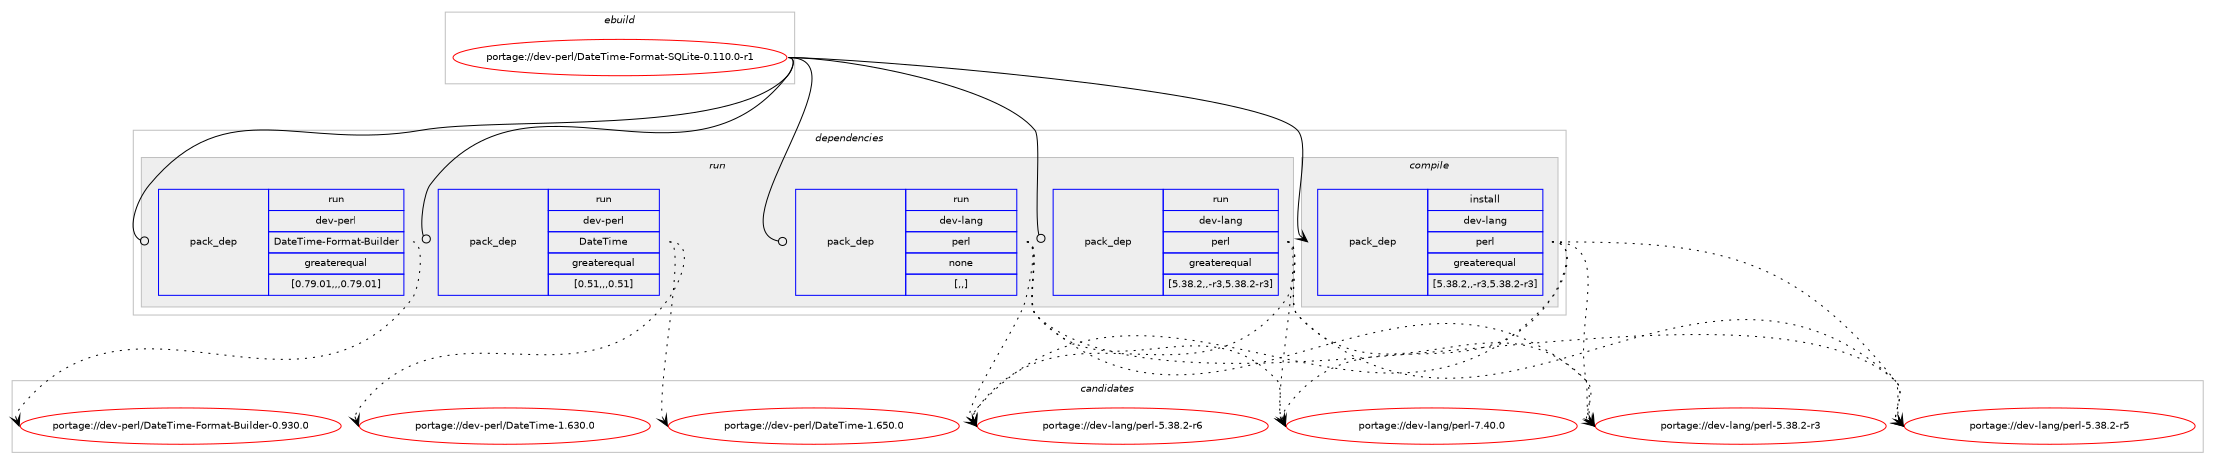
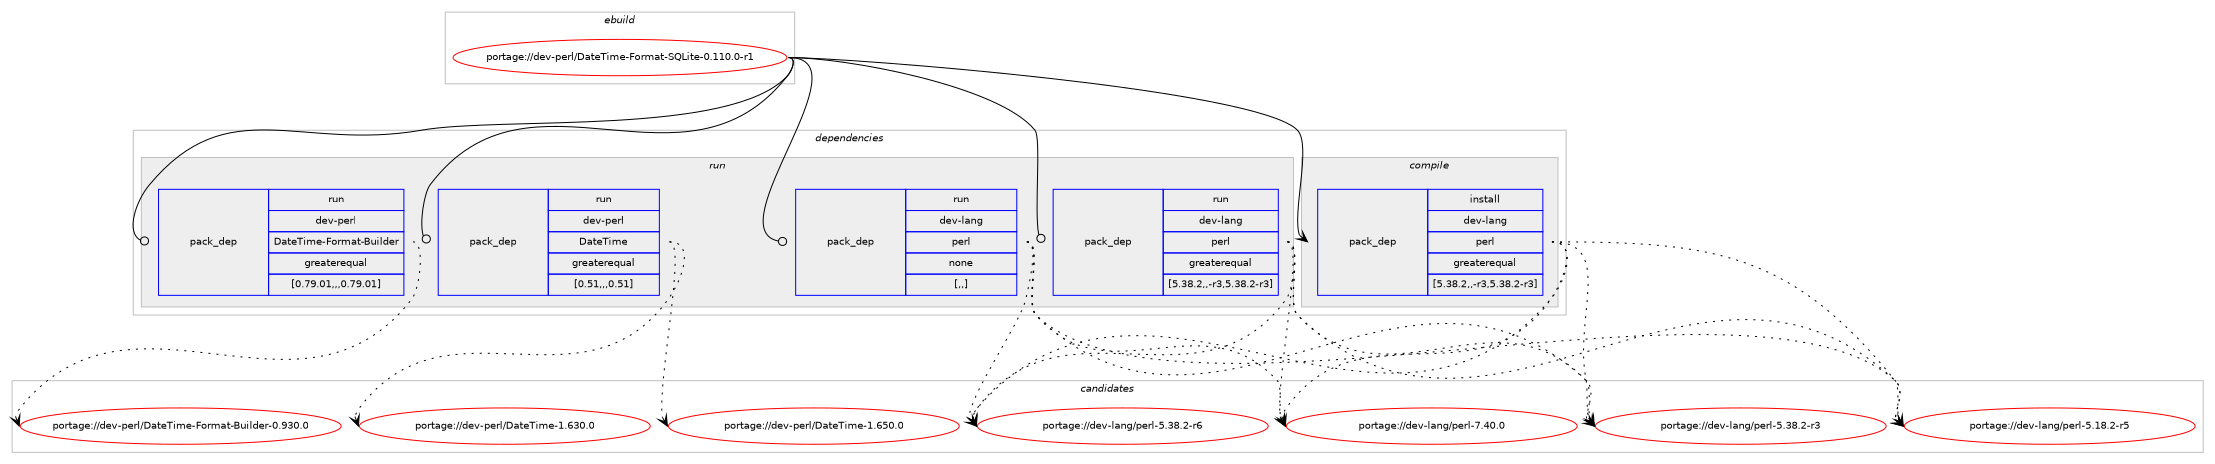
(2050, 426) -> (2050, 426)
